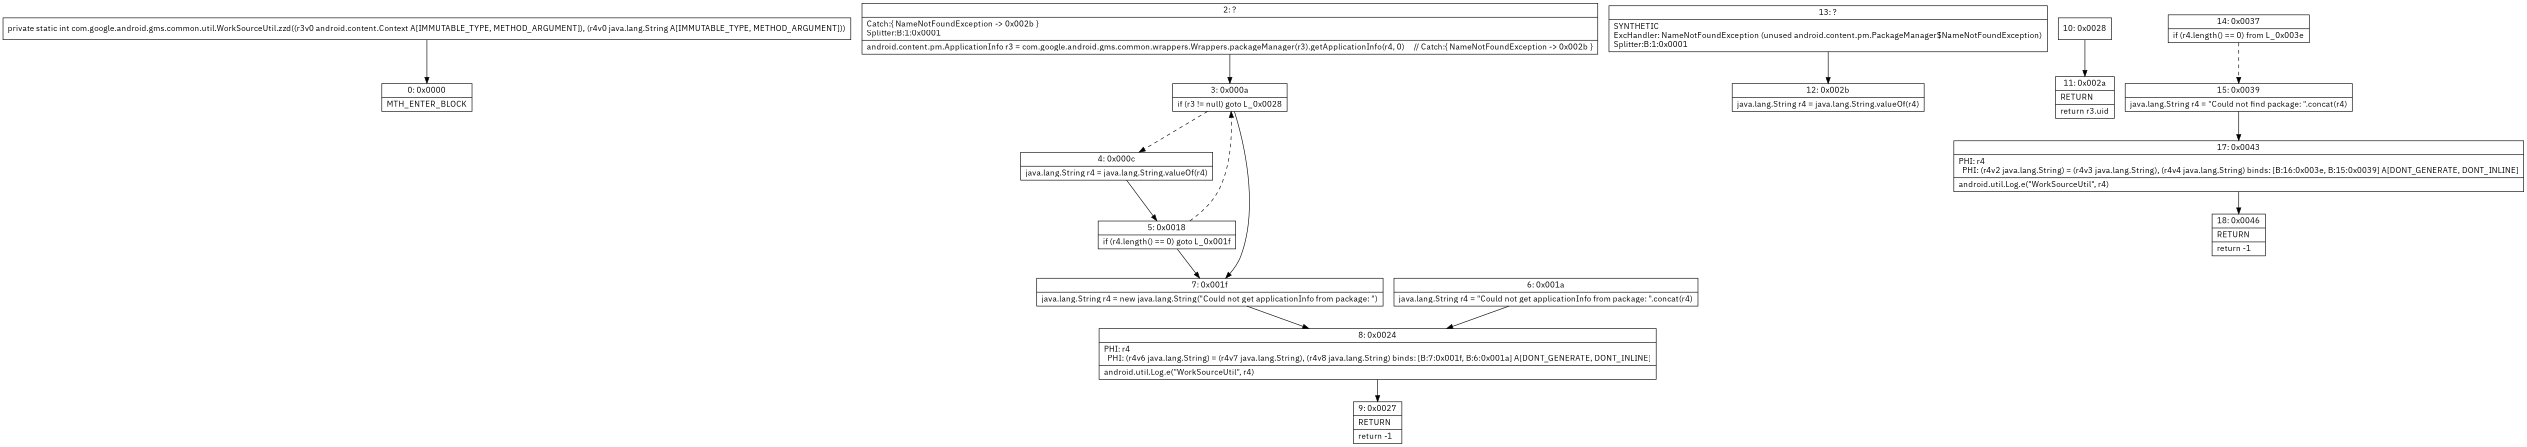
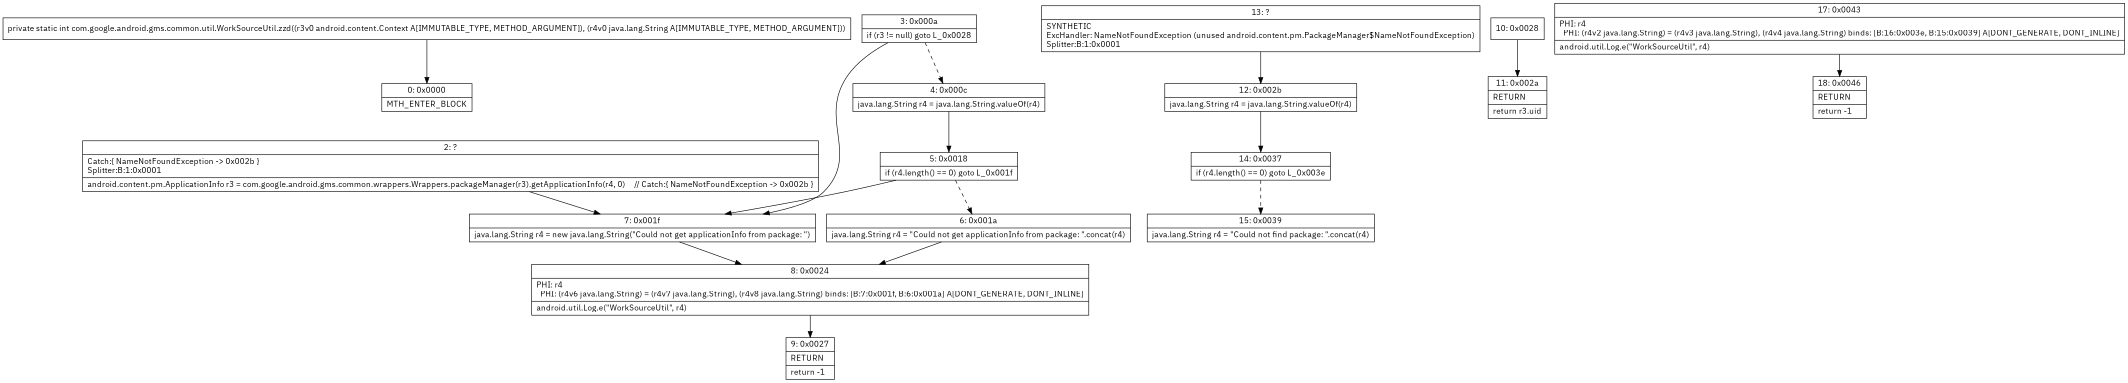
(2239, 35) -> (1261, 173)
(1230, 66) -> (562, 202)
(2239, 123) -> none
none -> (1261, 129)
(1225, 175) -> (962, 194)
